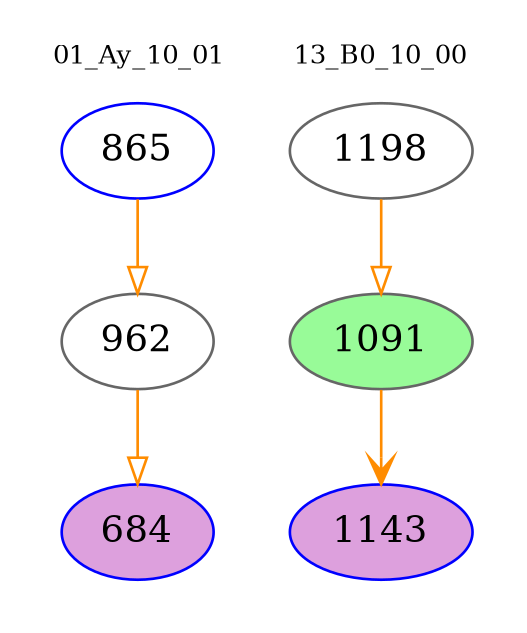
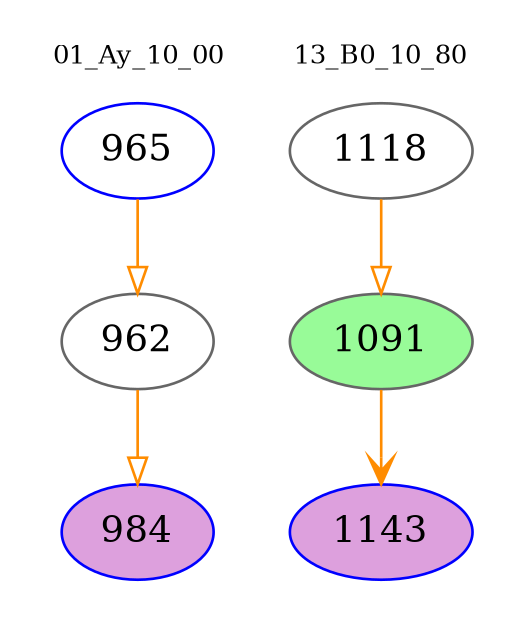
(139, 57) -> (139, 57)
(381, 57) -> (381, 57)
(138, 151) -> (138, 151)
(381, 151) -> (381, 151)
(138, 532) -> (138, 532)
